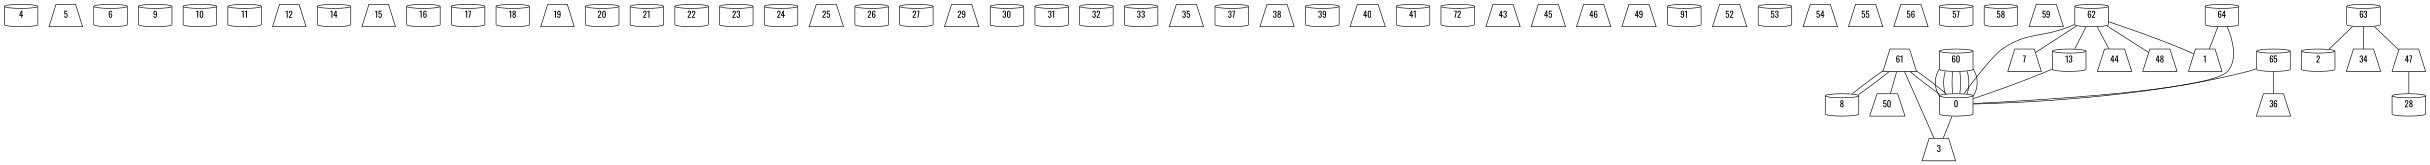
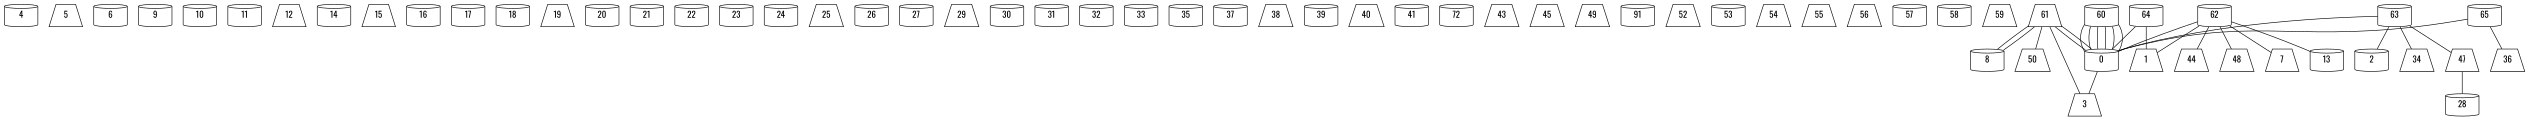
(1186, 16) -> (1186, 16)
(1594, 16) -> none
(2013, 85) -> (2253, 25)
